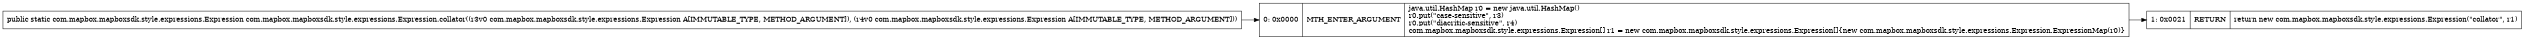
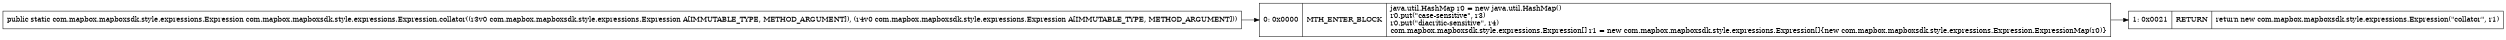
(1354, 20) -> (1345, 20)
